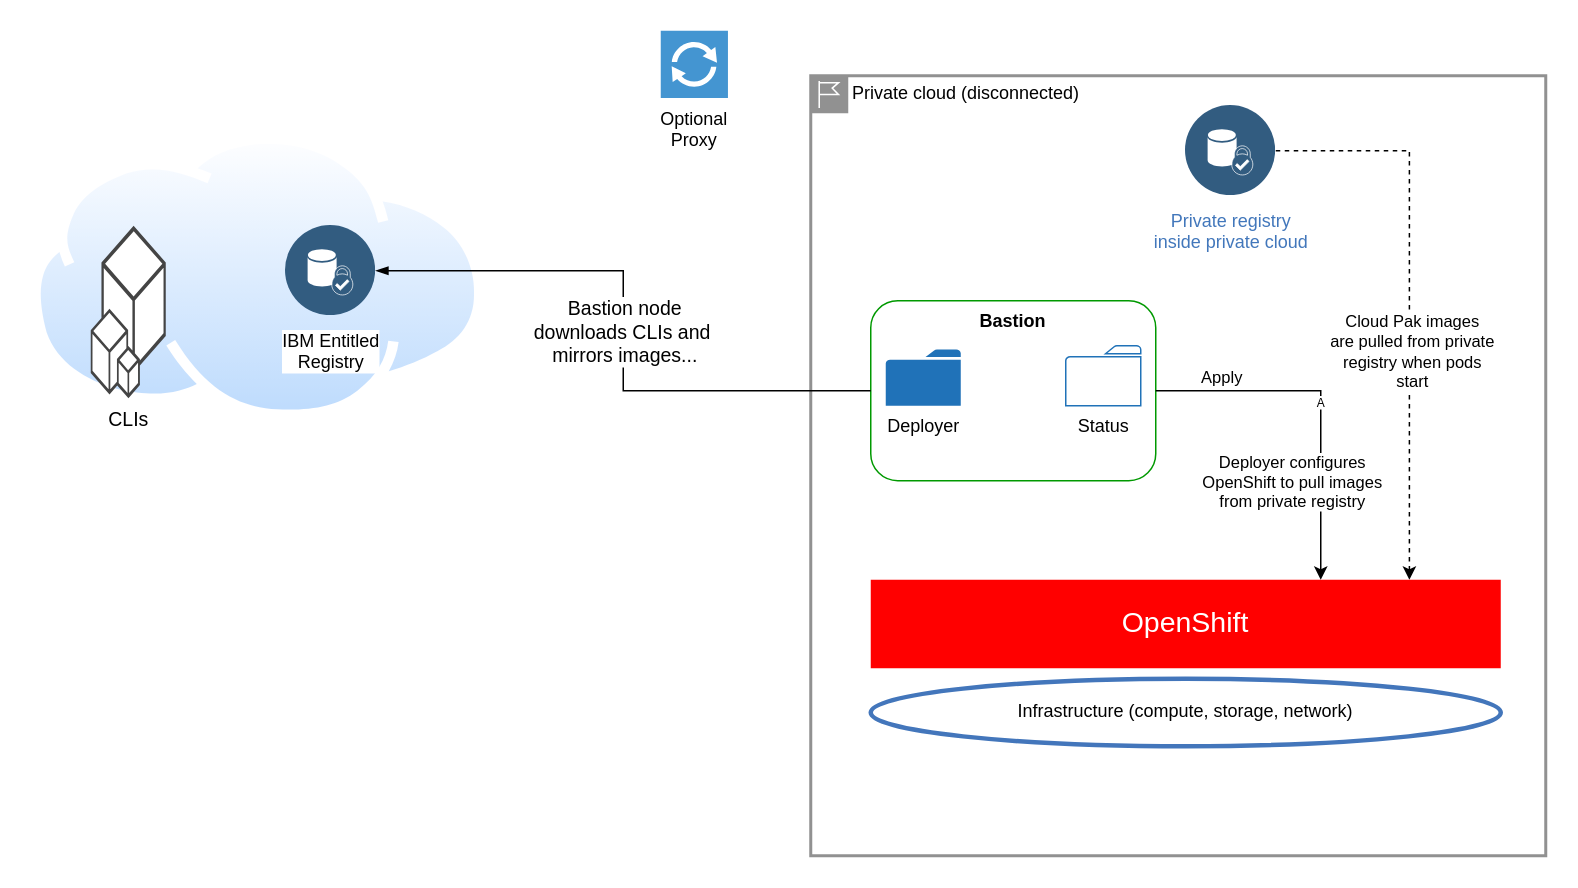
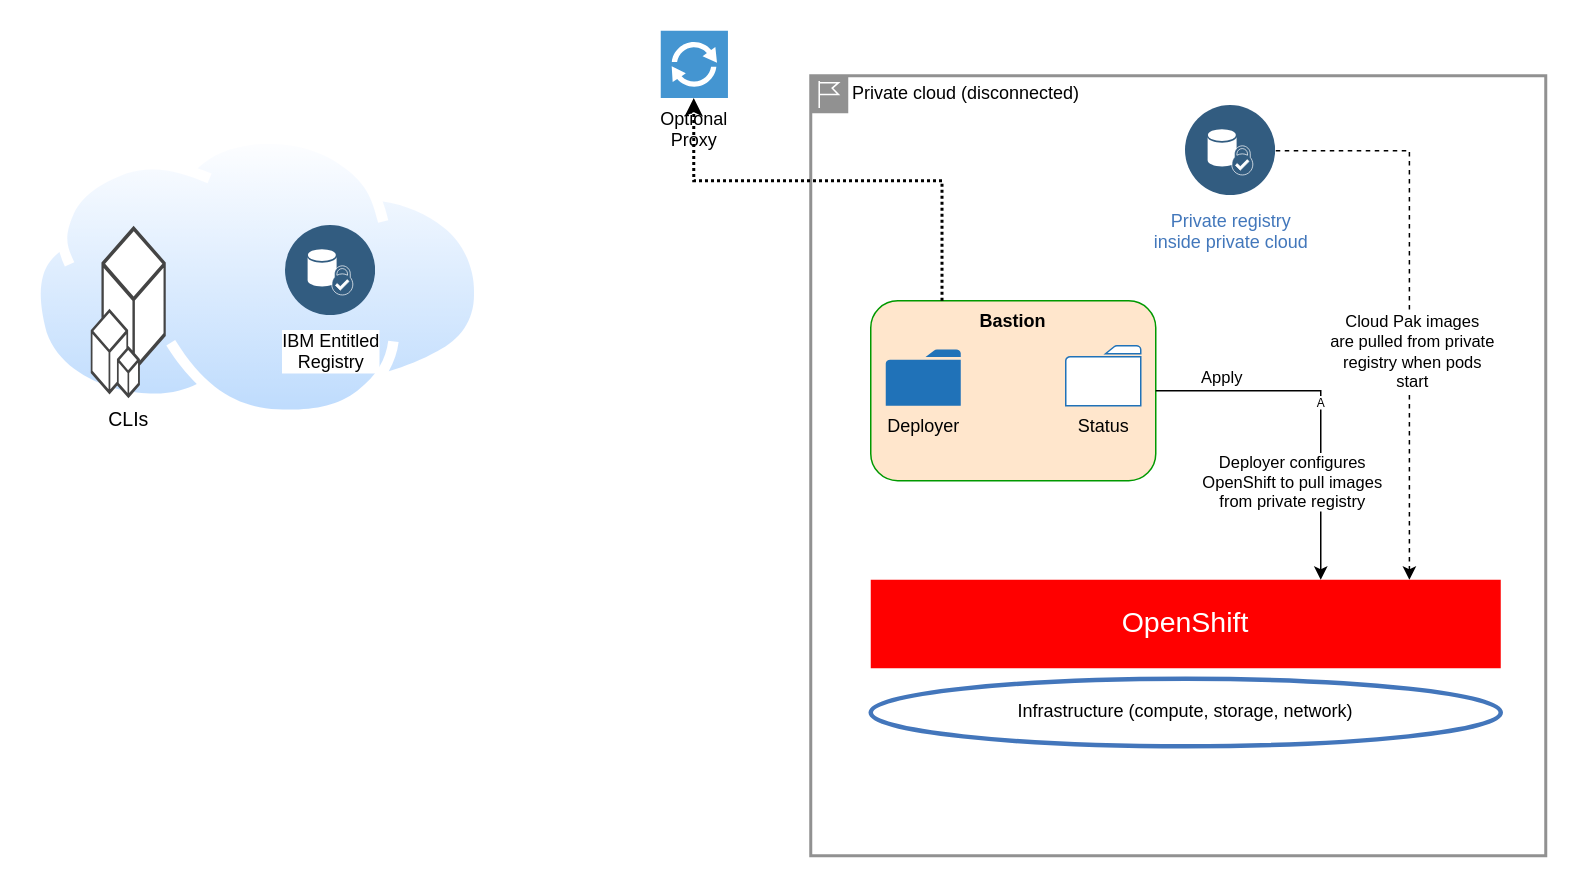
none -> (843, 181)
(725, 391) -> none
(1013, 391) -> (1013, 391)
